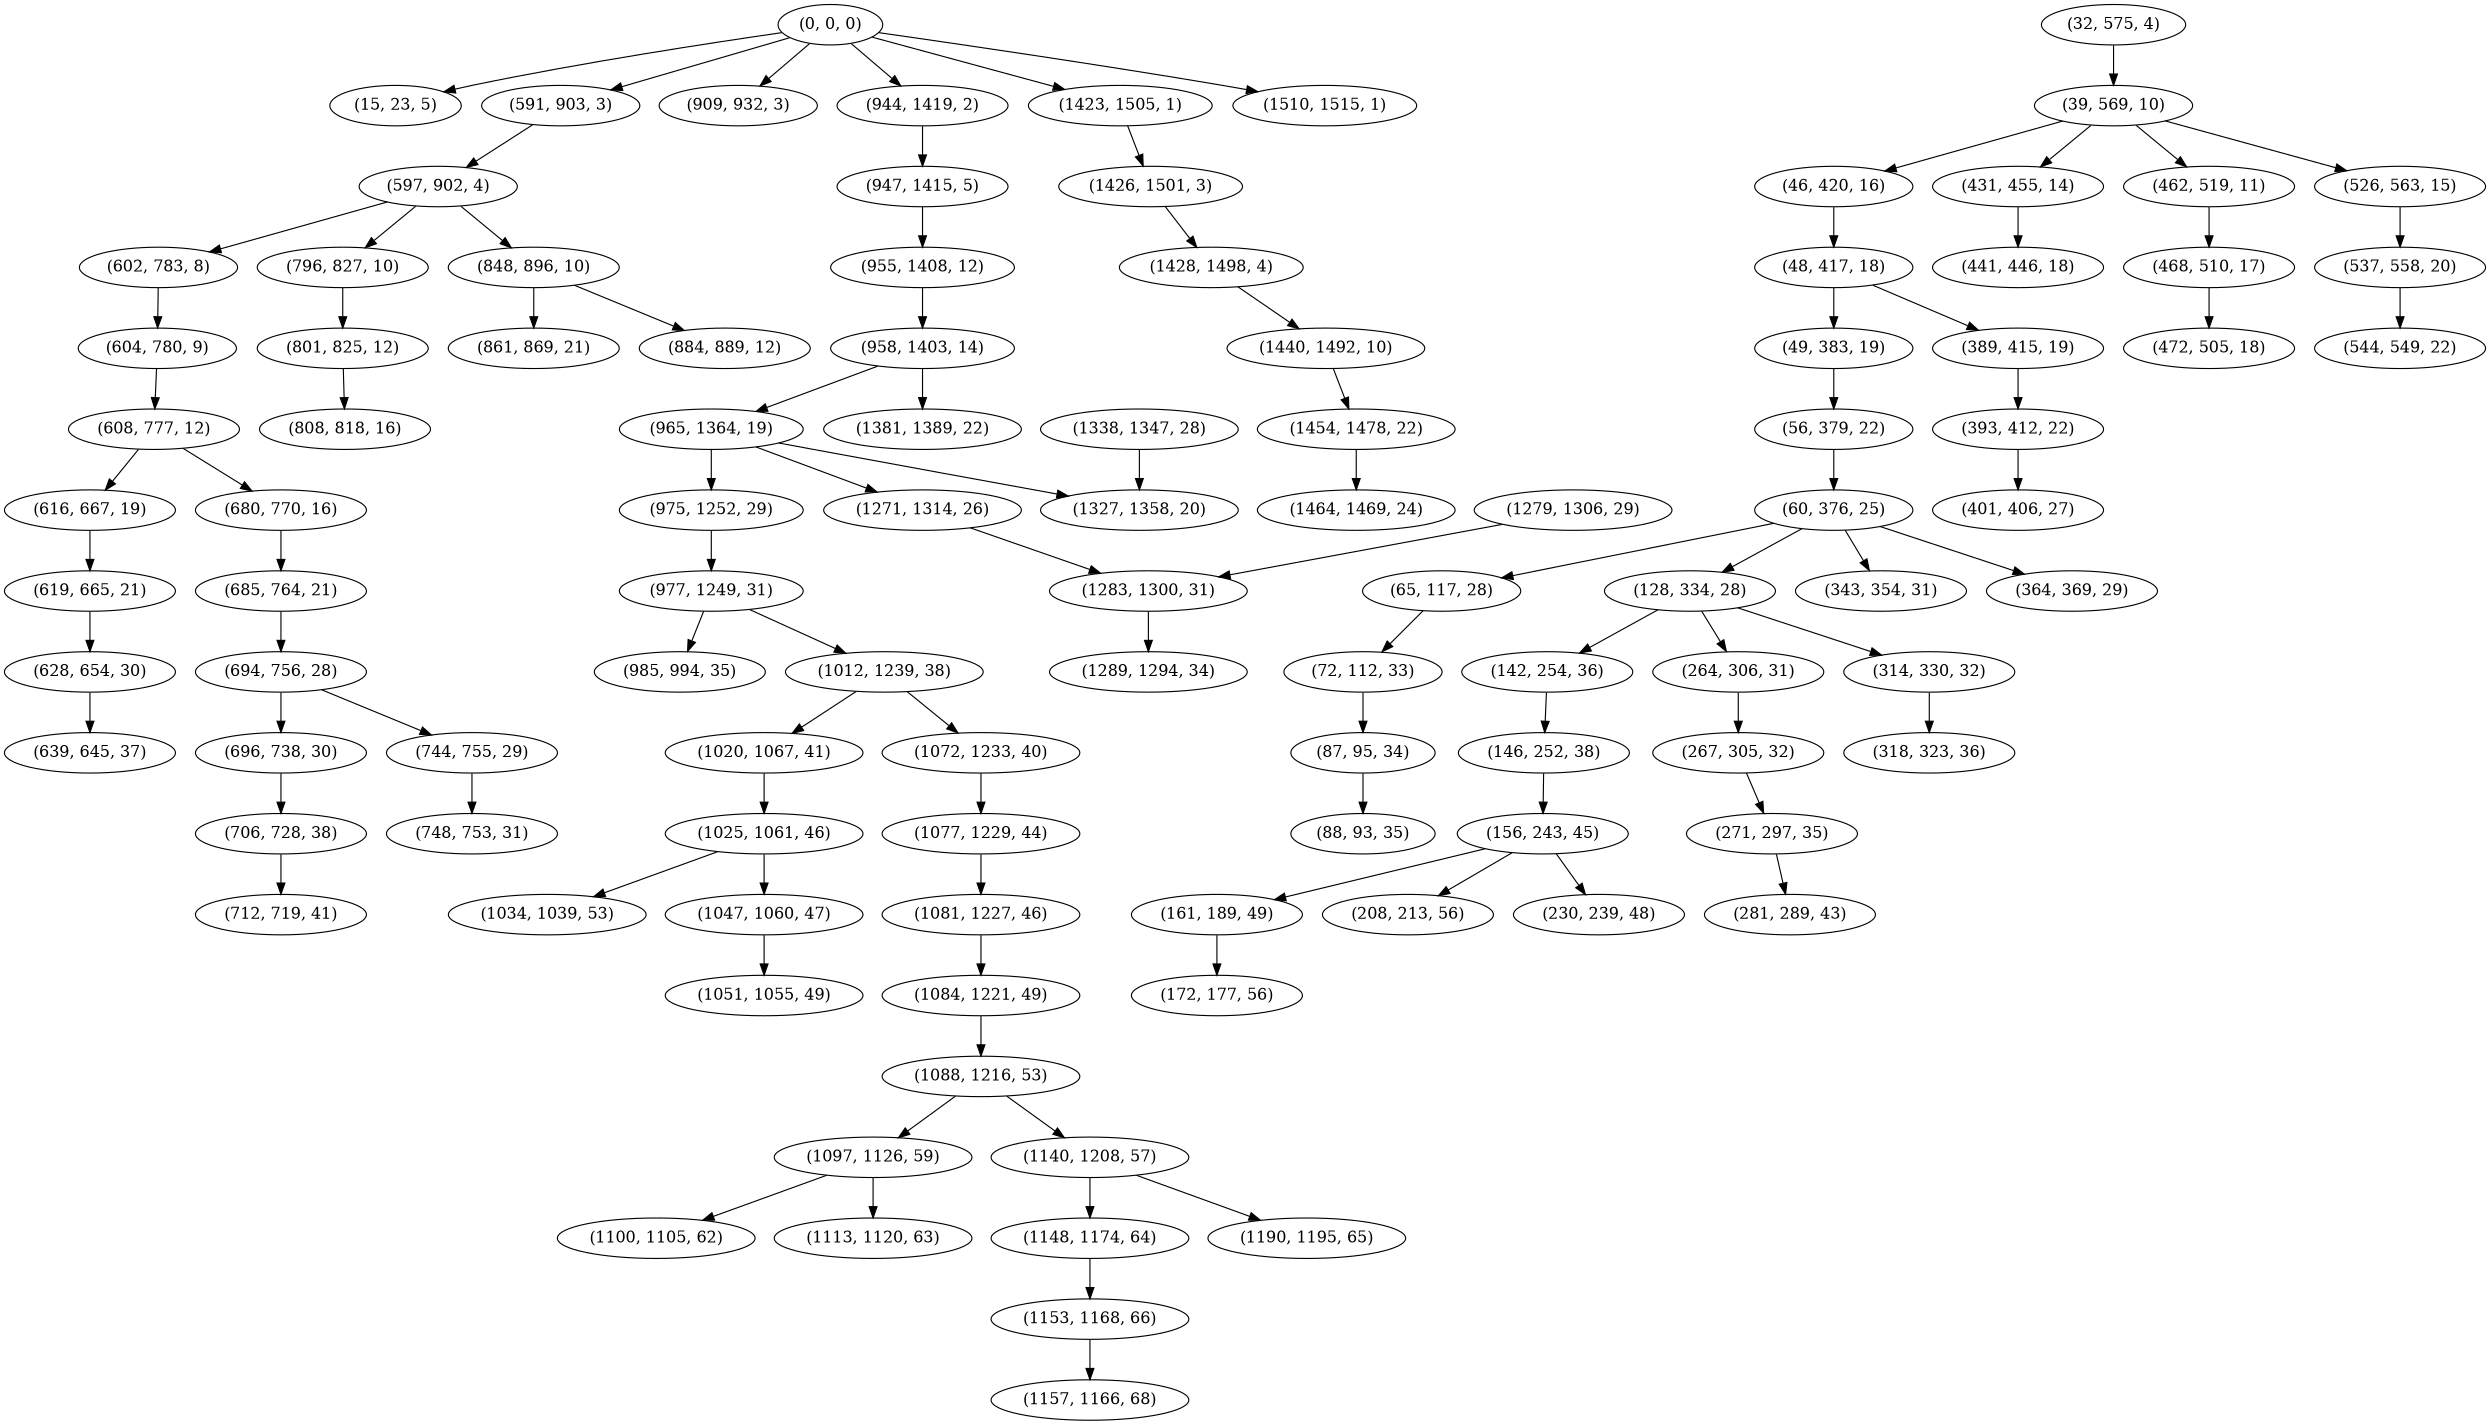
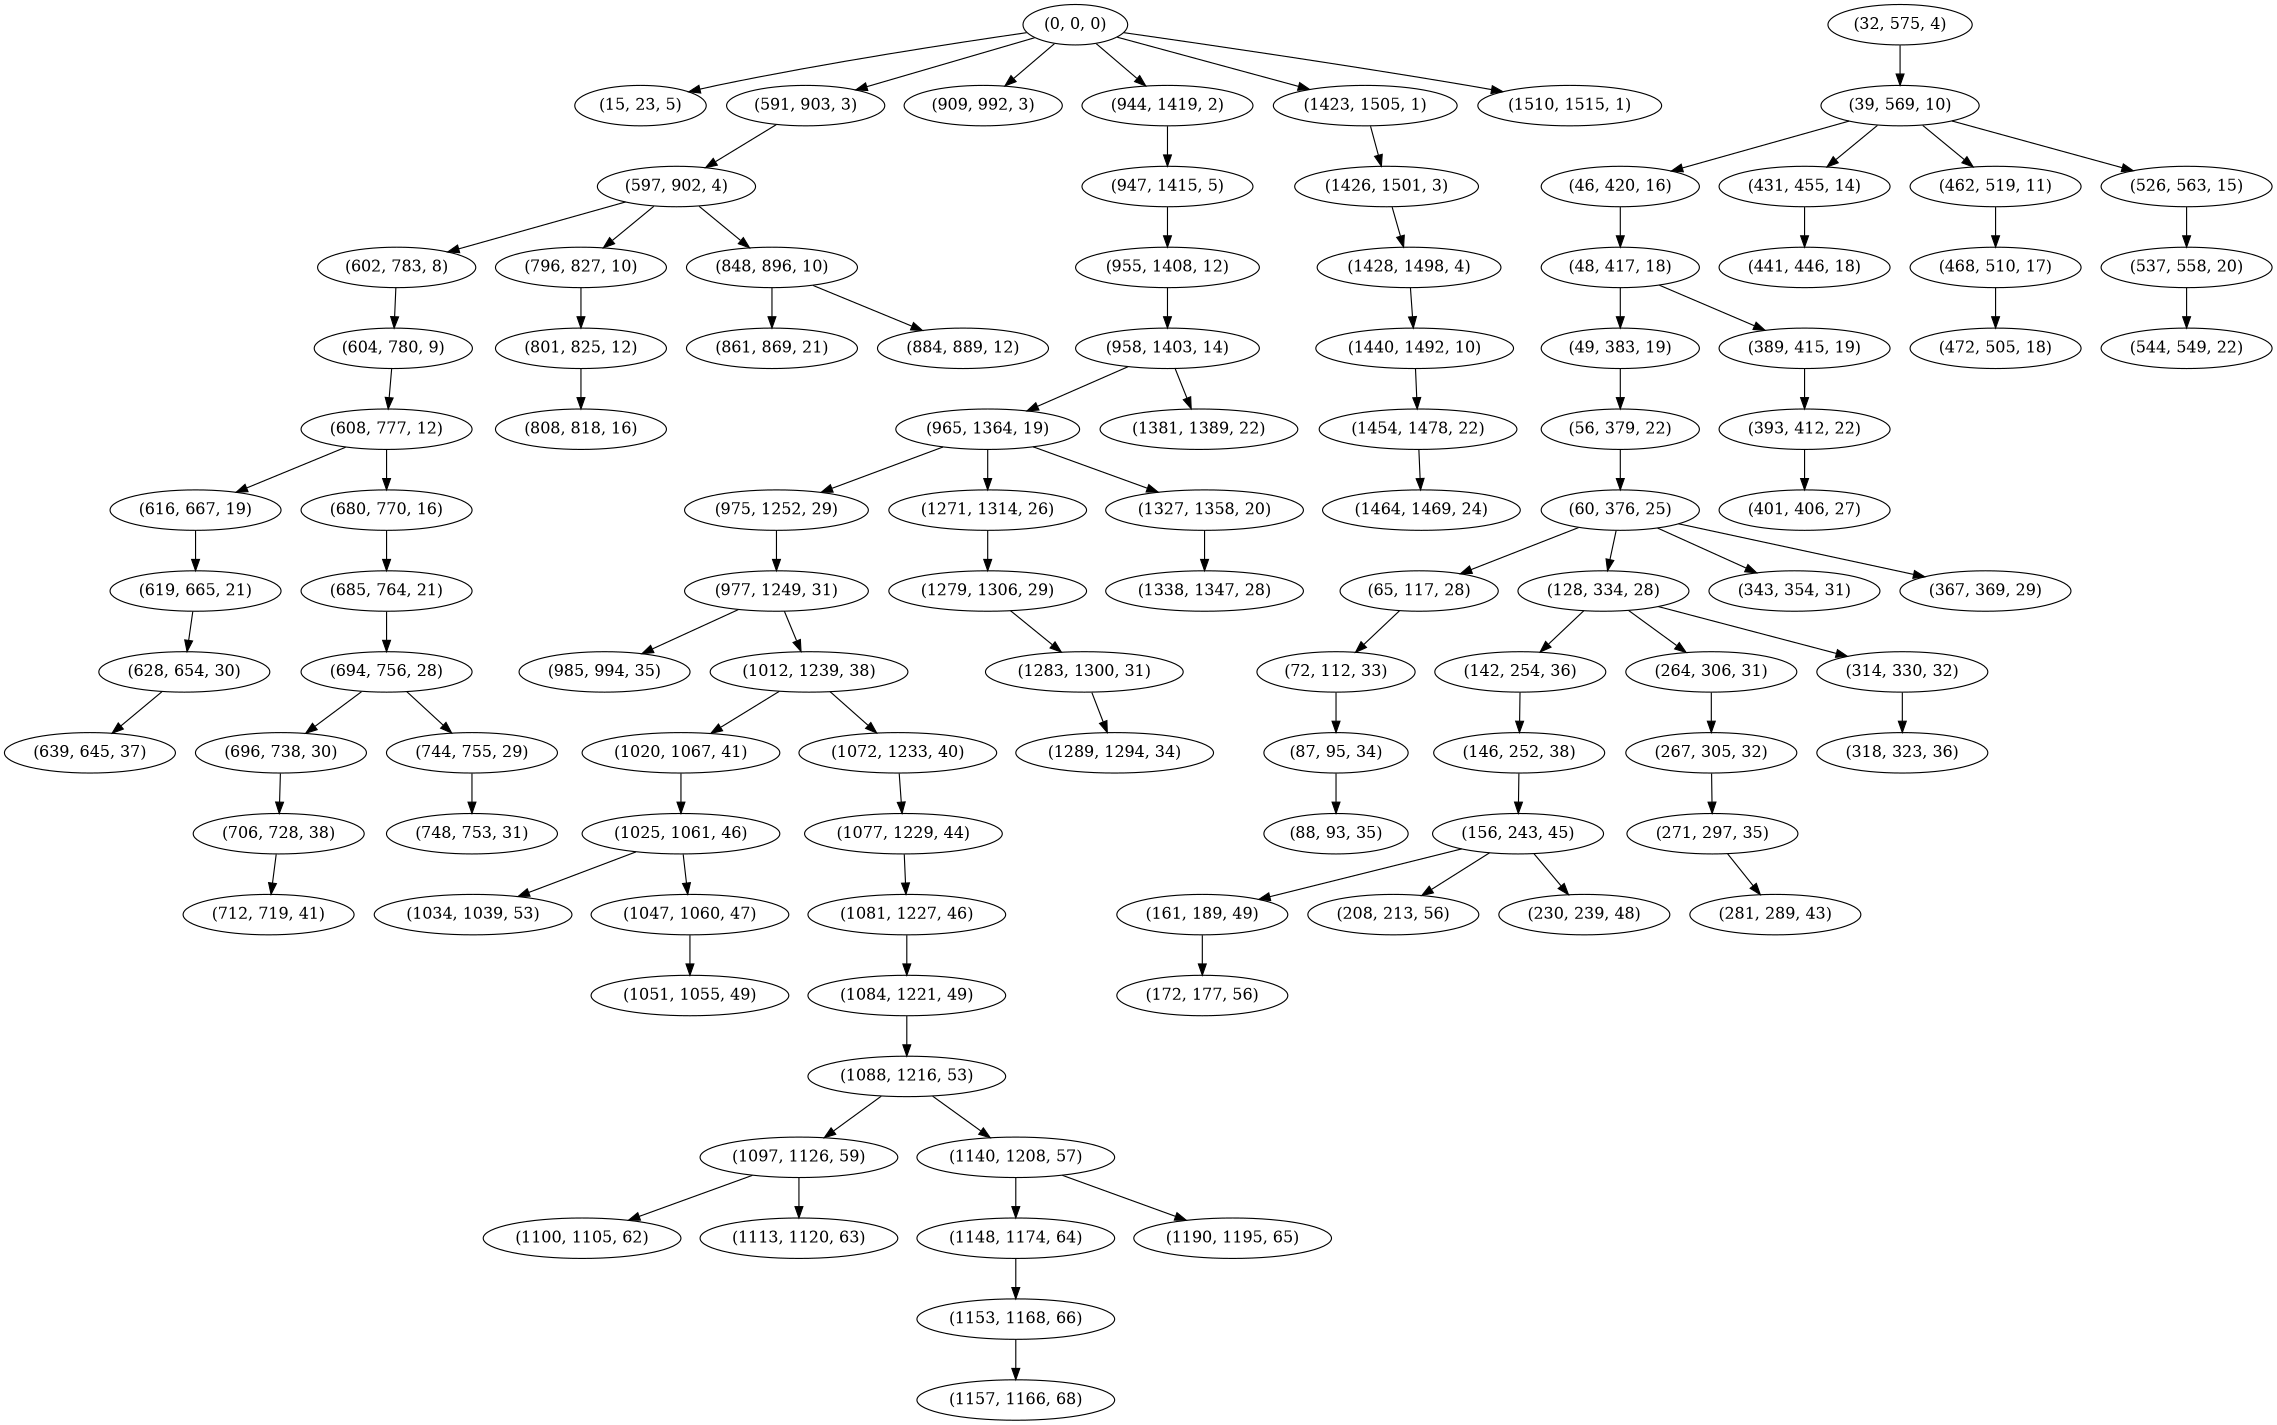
(738, 106) -> (983, 106)
(1139, 464) -> (1205, 545)
(1030, 549) -> (988, 545)
(2072, 591) -> (1985, 591)
